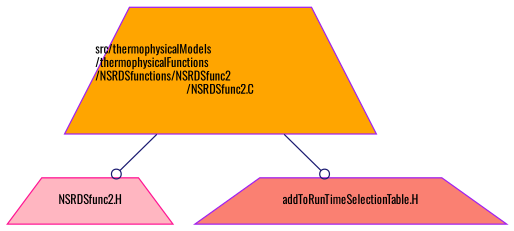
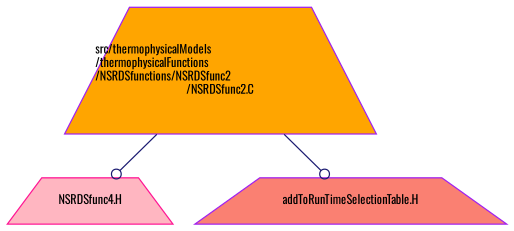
(90, 201) -> (90, 201)
